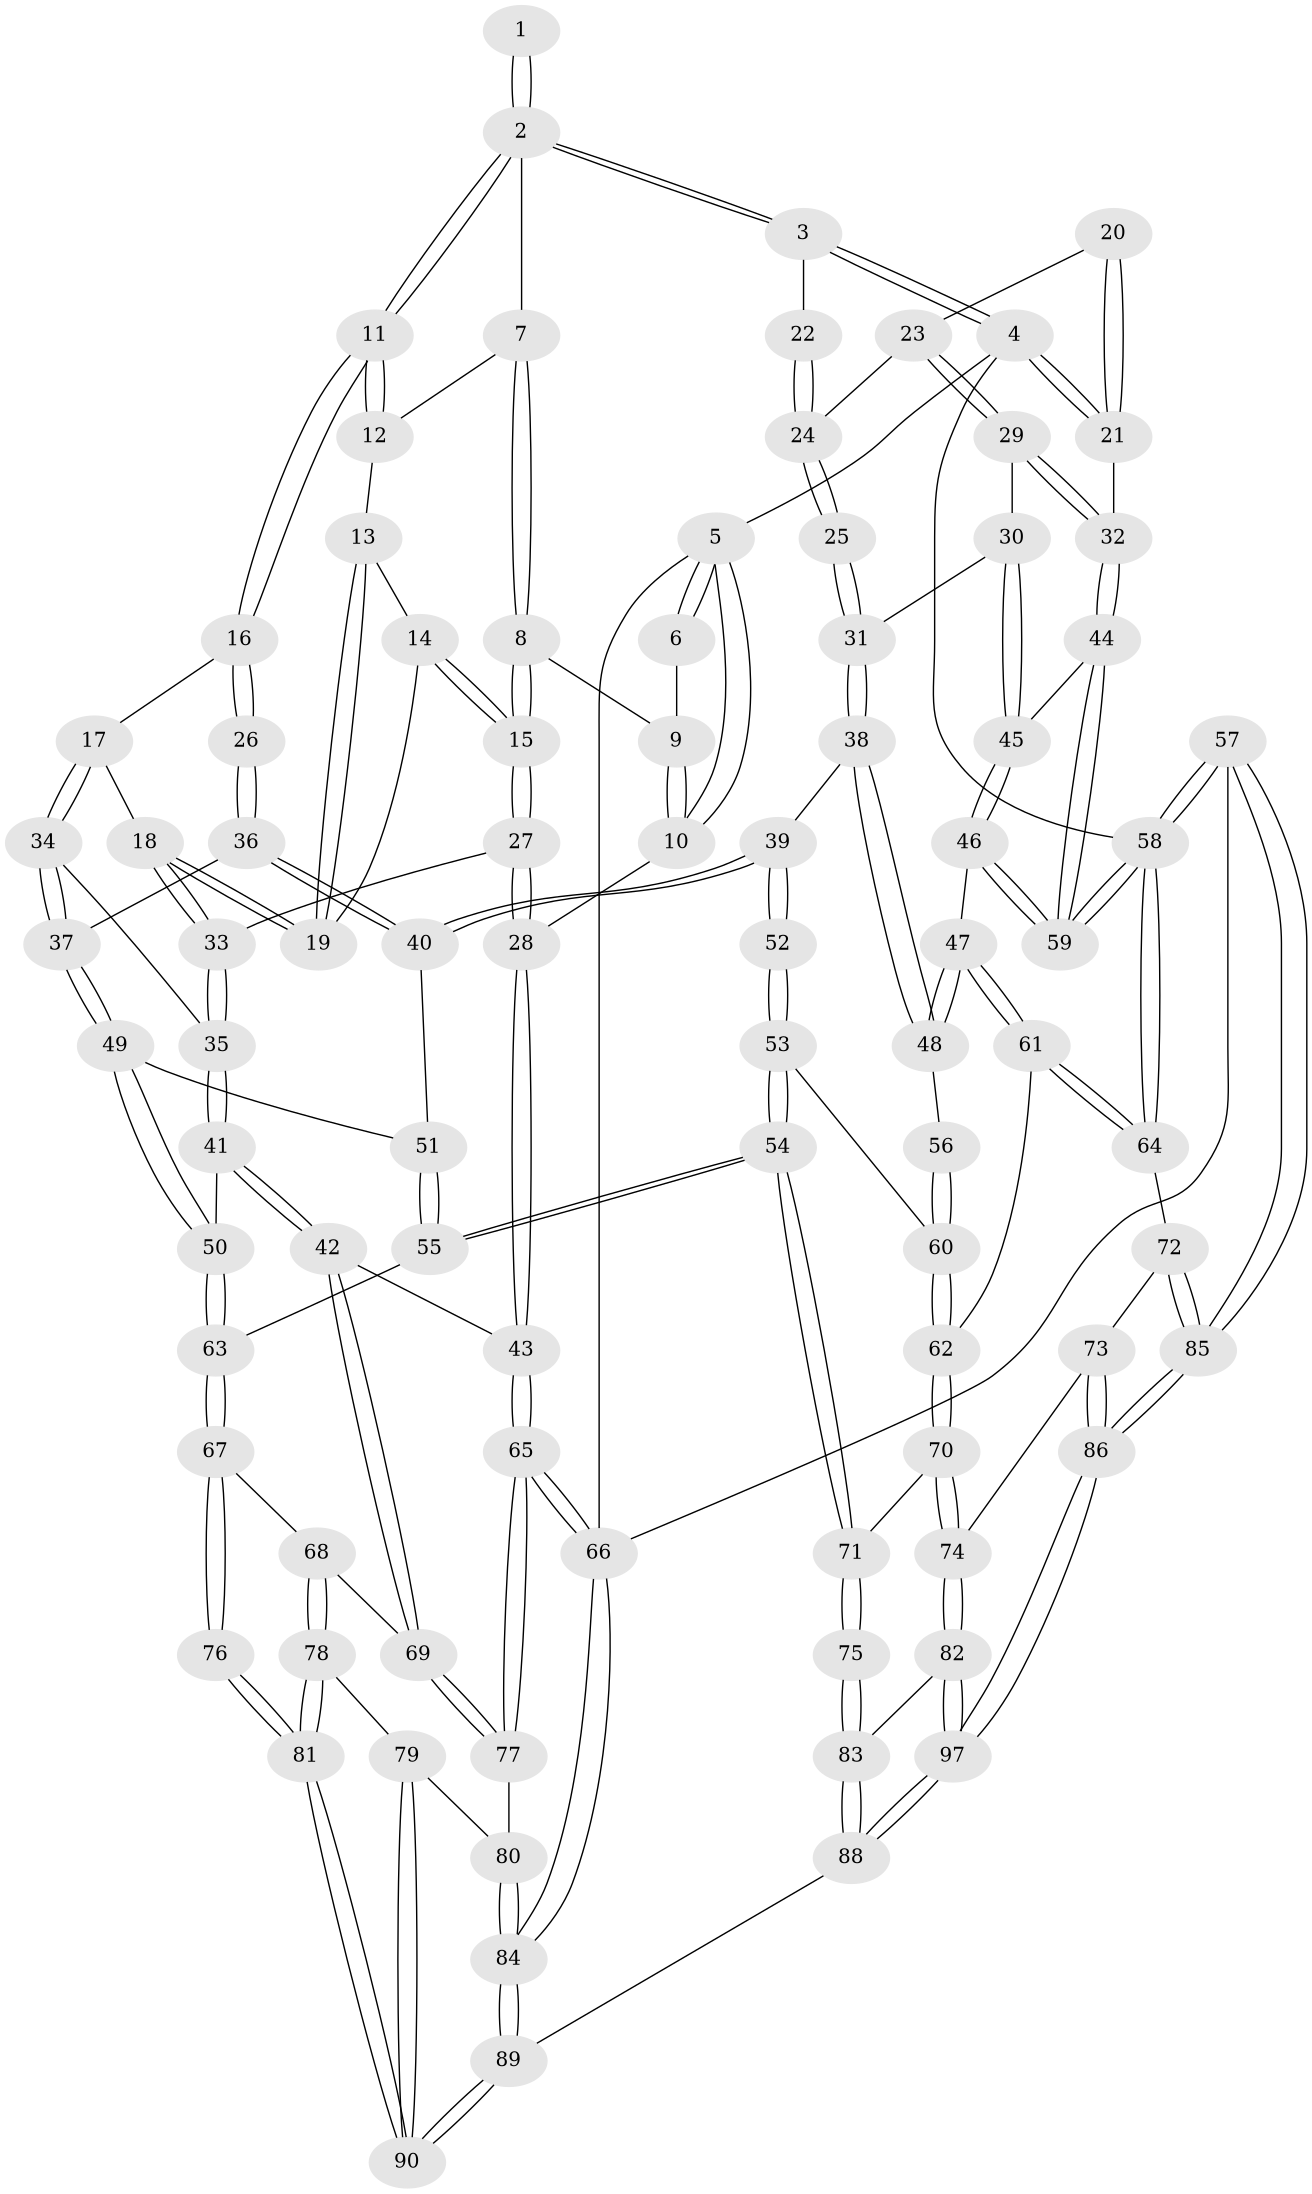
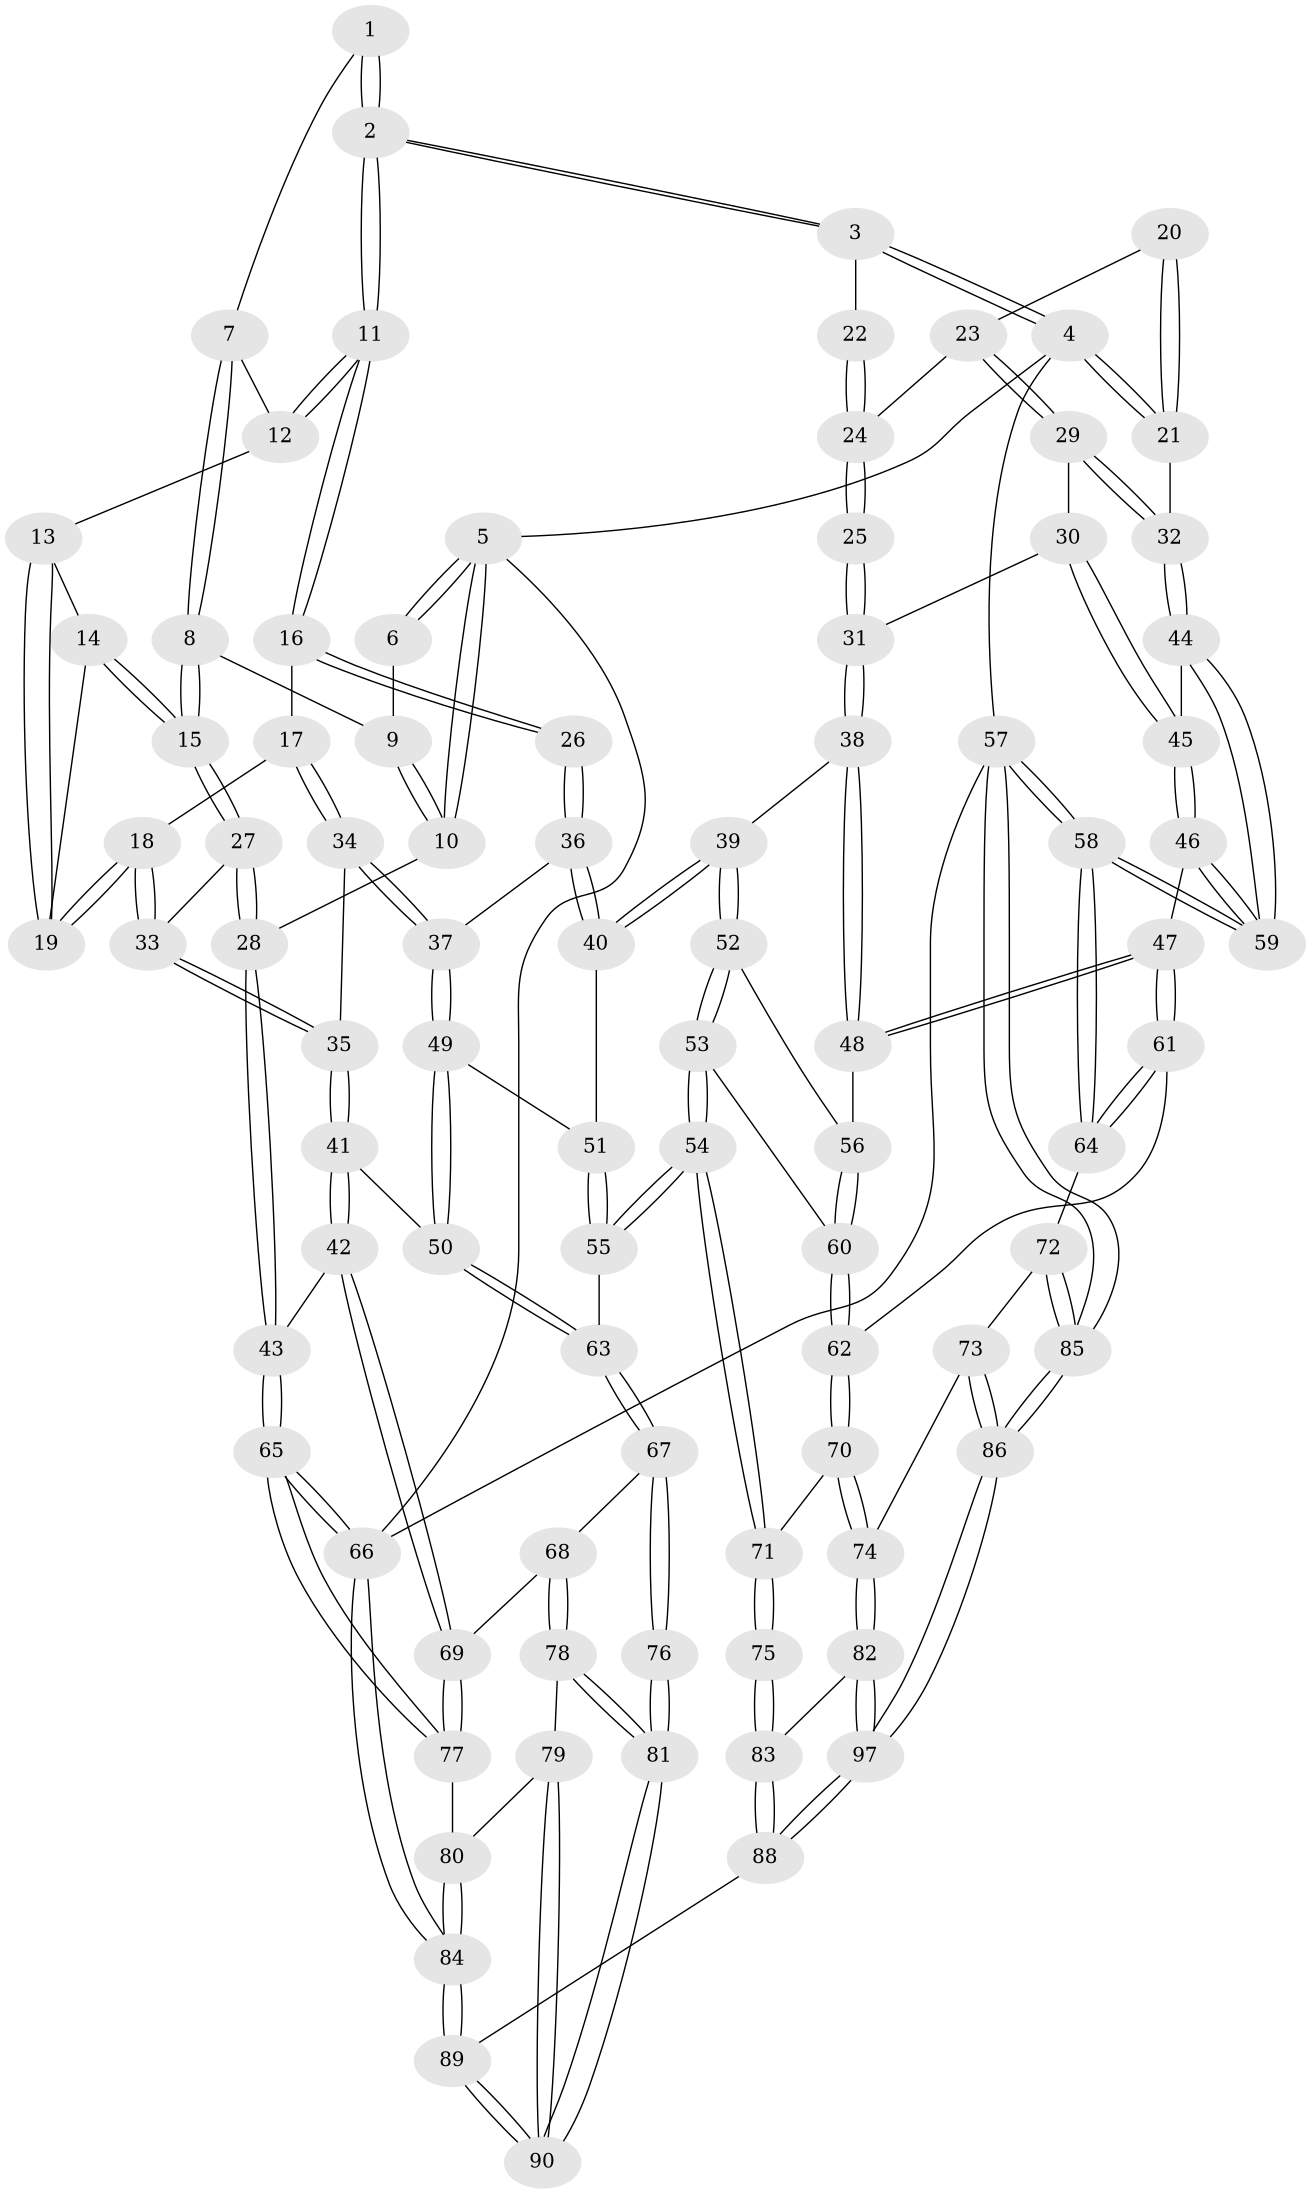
(522, 234) -> (287, 178)
(935, 644) -> (993, 531)
none -> (788, 1048)
